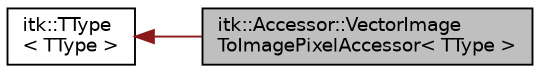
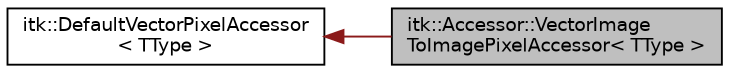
(71, 37) -> (166, 37)
